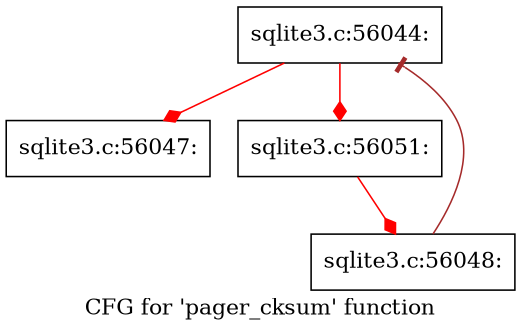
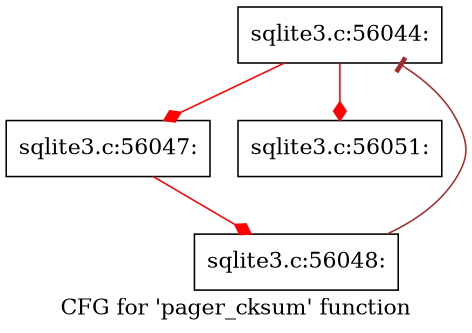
(371, 198) -> (194, 200)
